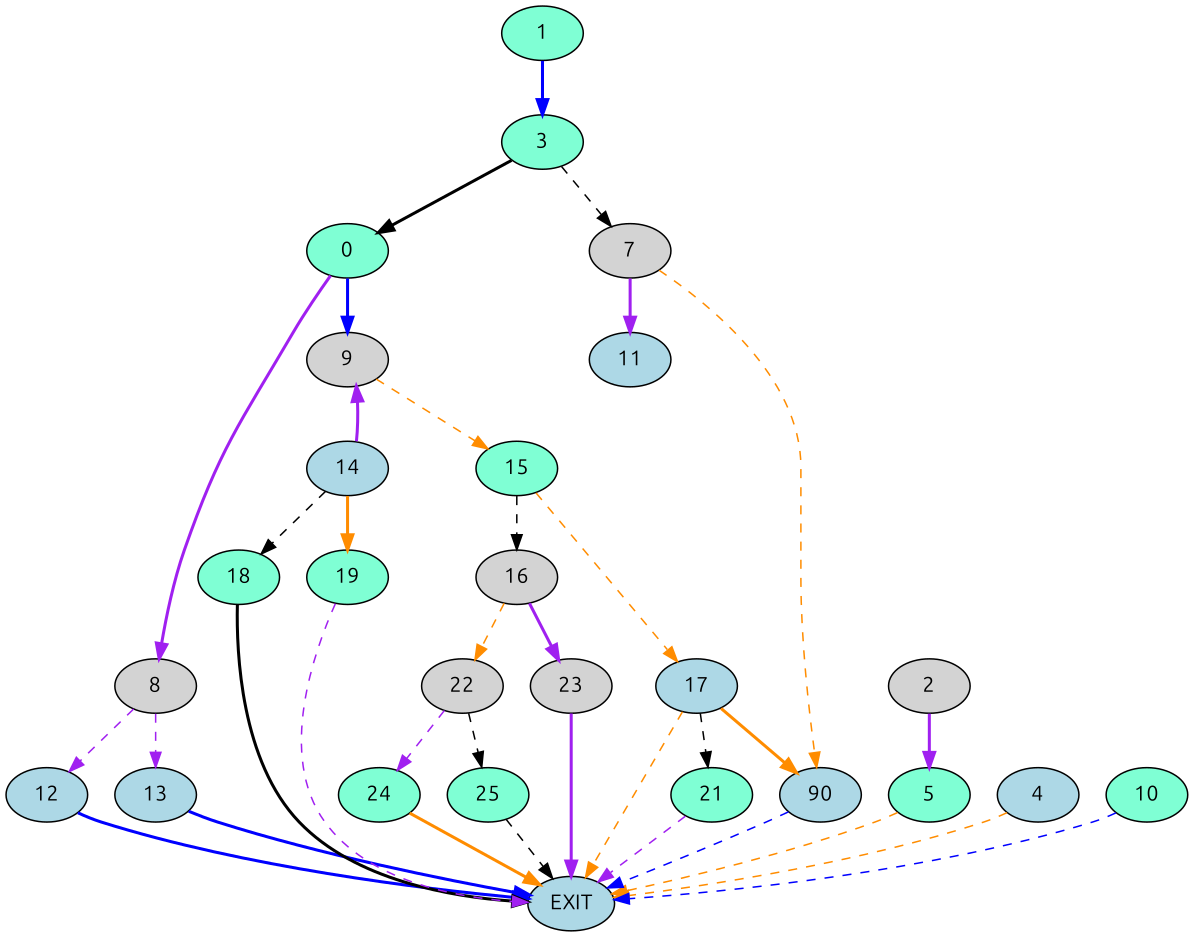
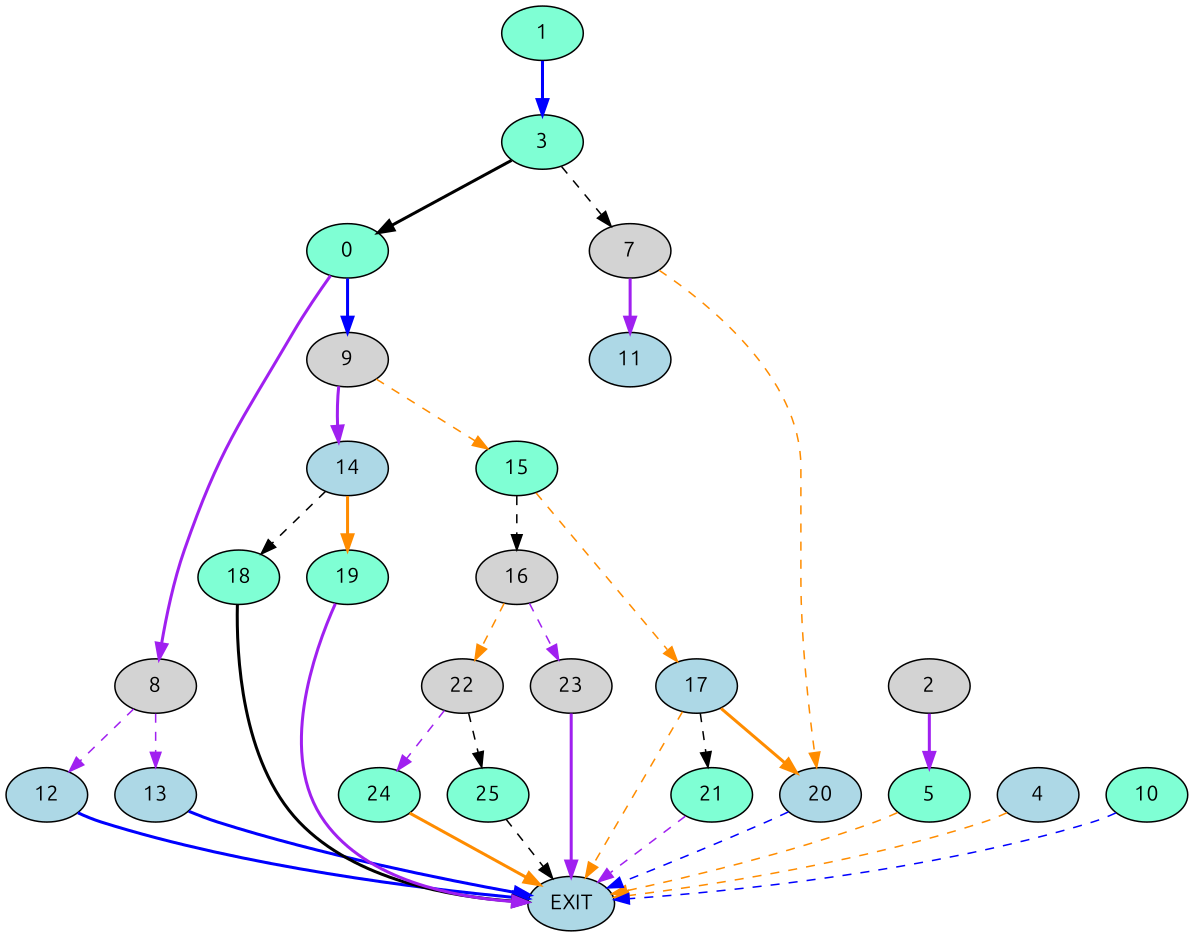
(358, 422) -> (337, 406)
(541, 625) -> (541, 625)
(821, 795) -> (821, 795)
(320, 814) -> (320, 814)
